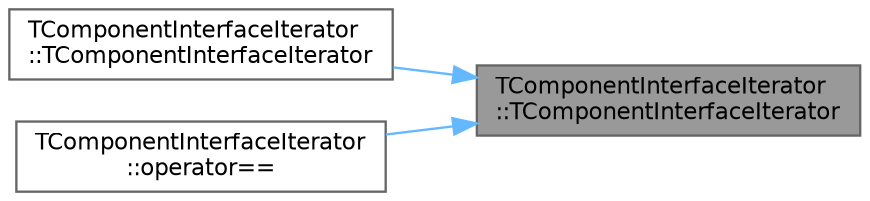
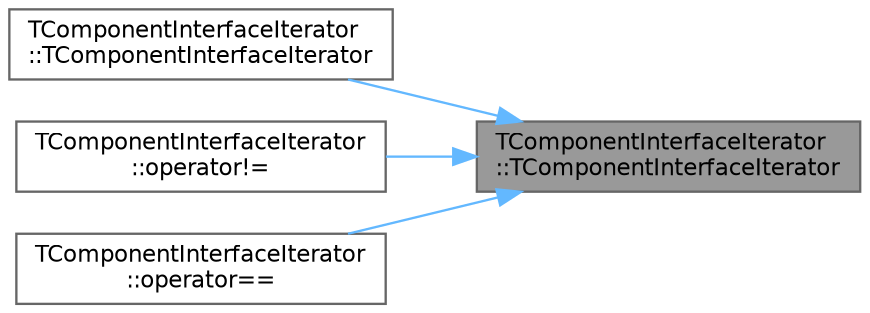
none -> (201, 157)
